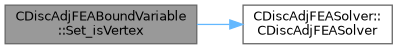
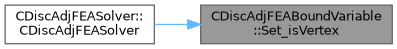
(213, 24) -> (171, 24)
